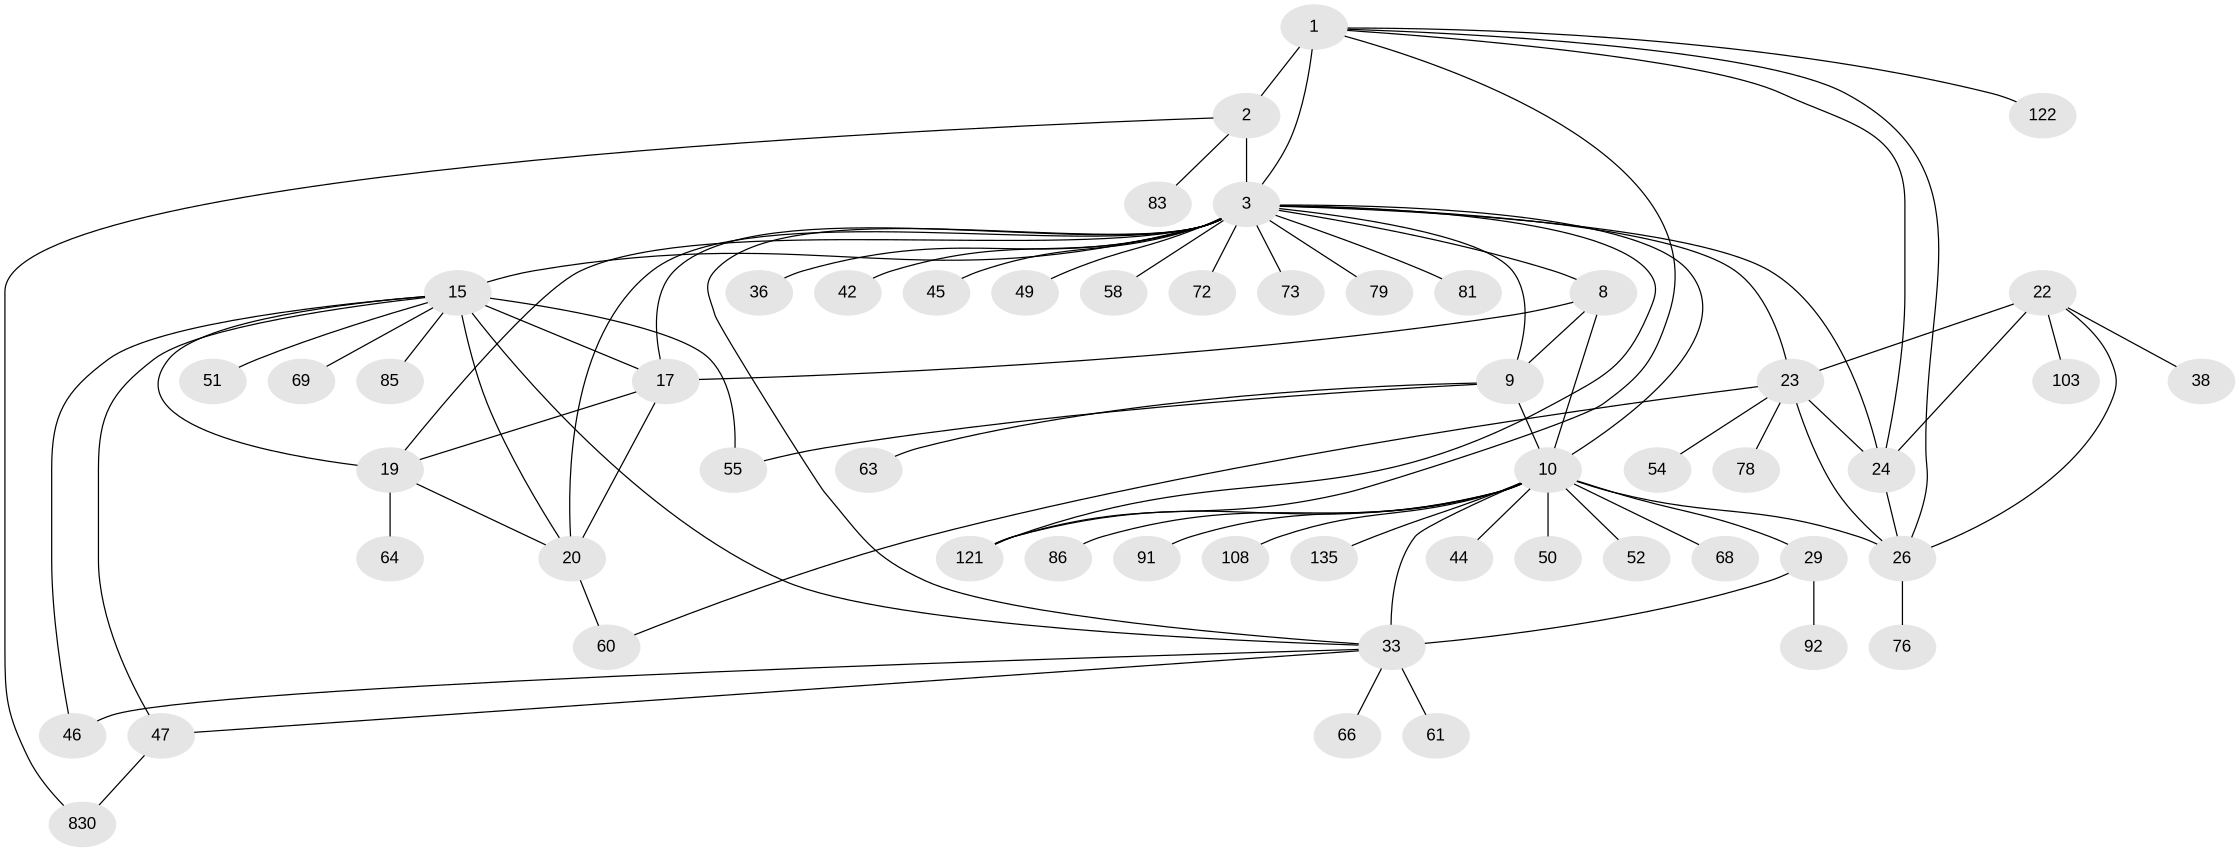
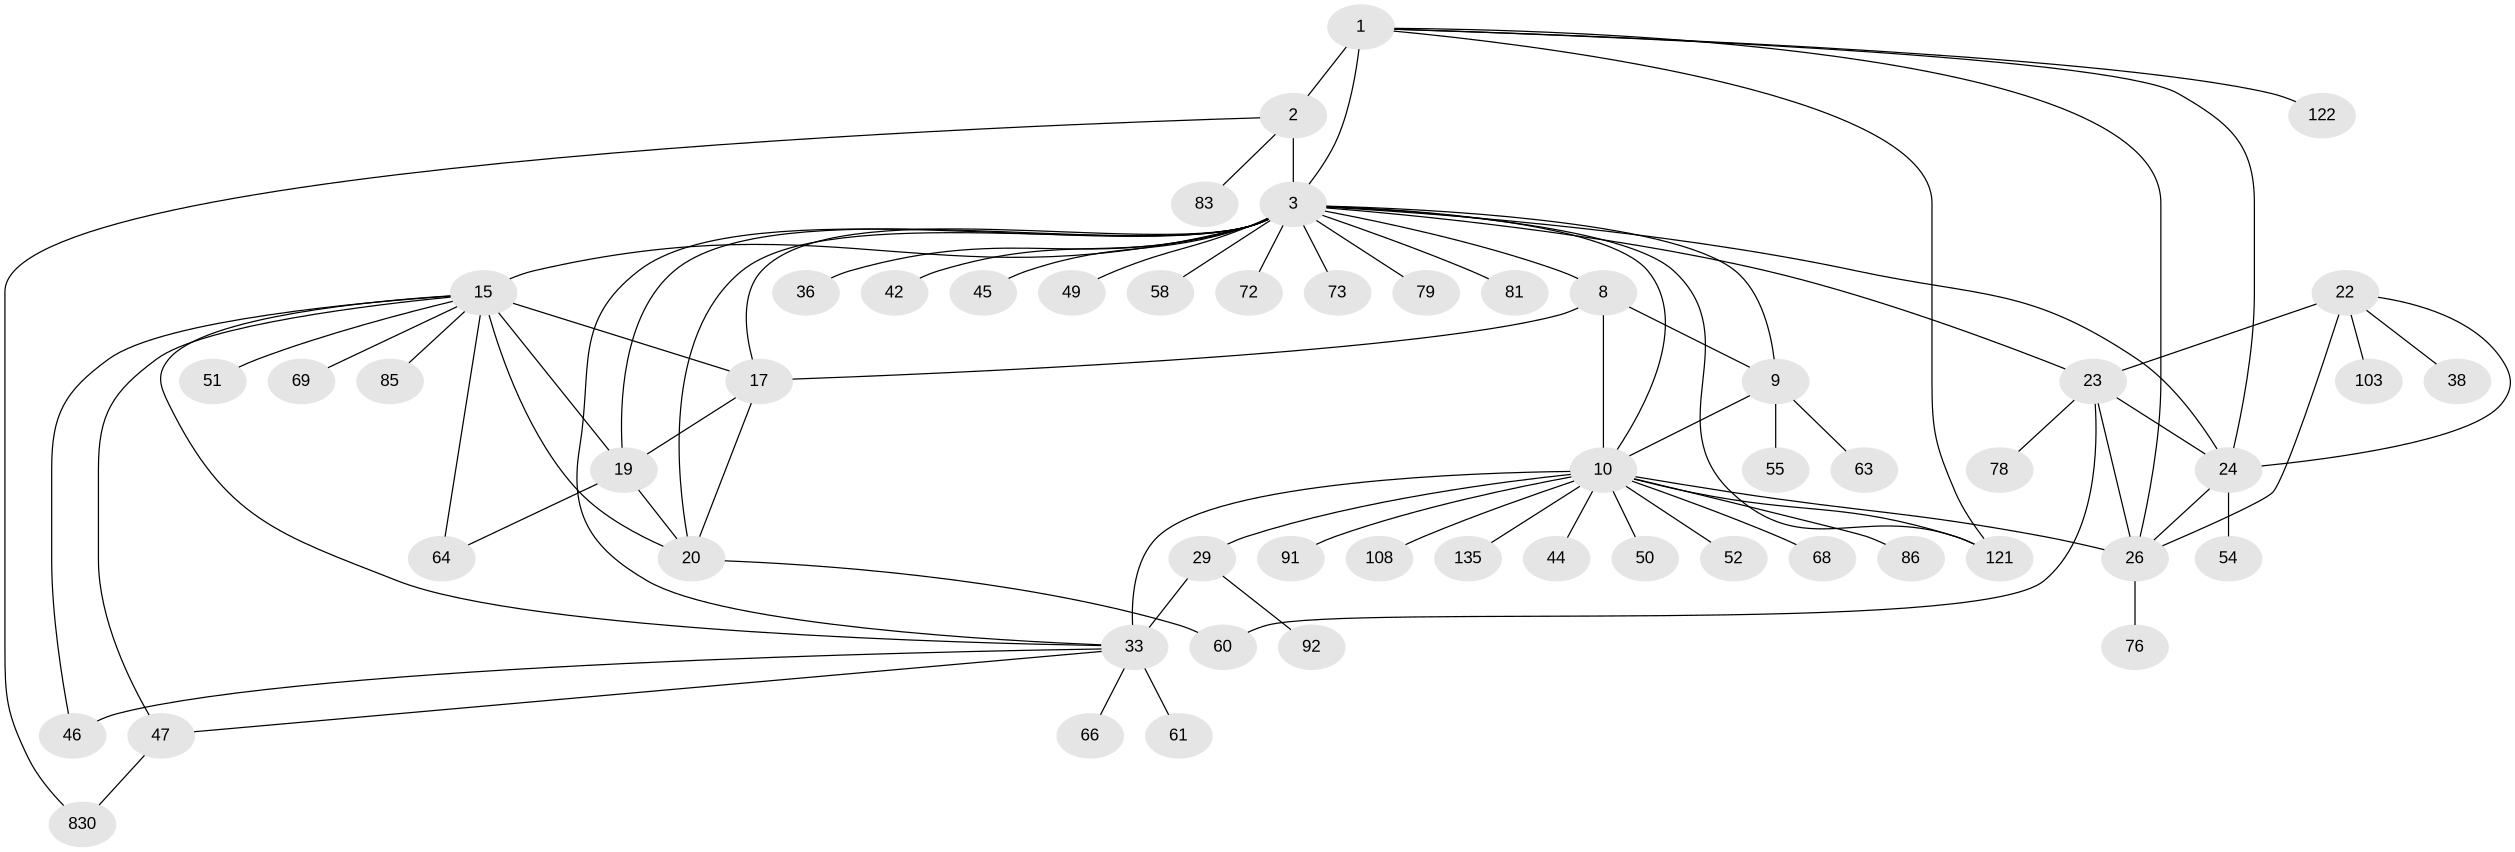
(649, 330) -> (463, 426)
(1724, 426) -> (2229, 508)
